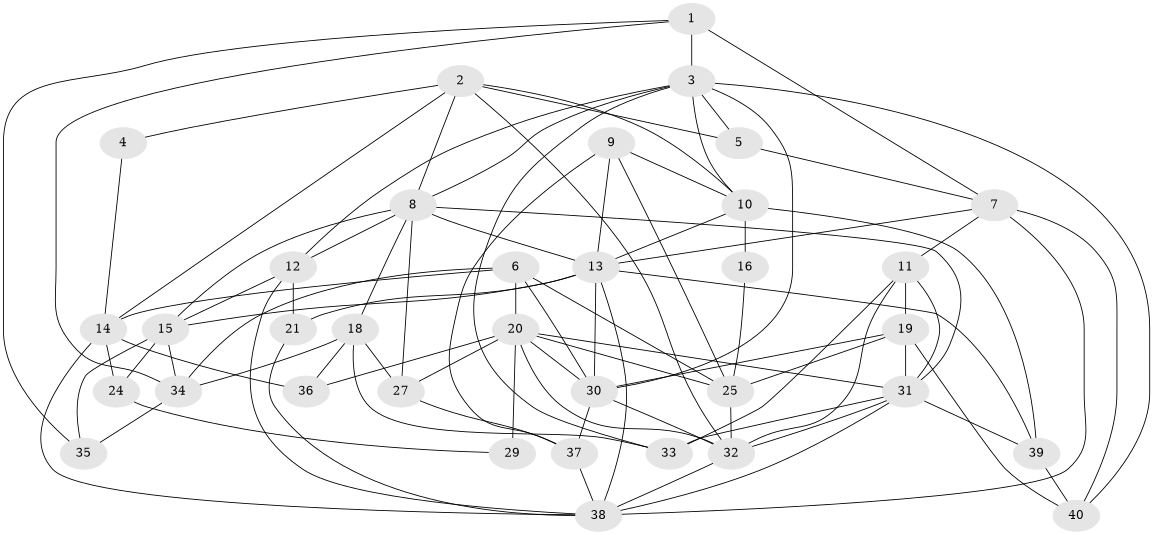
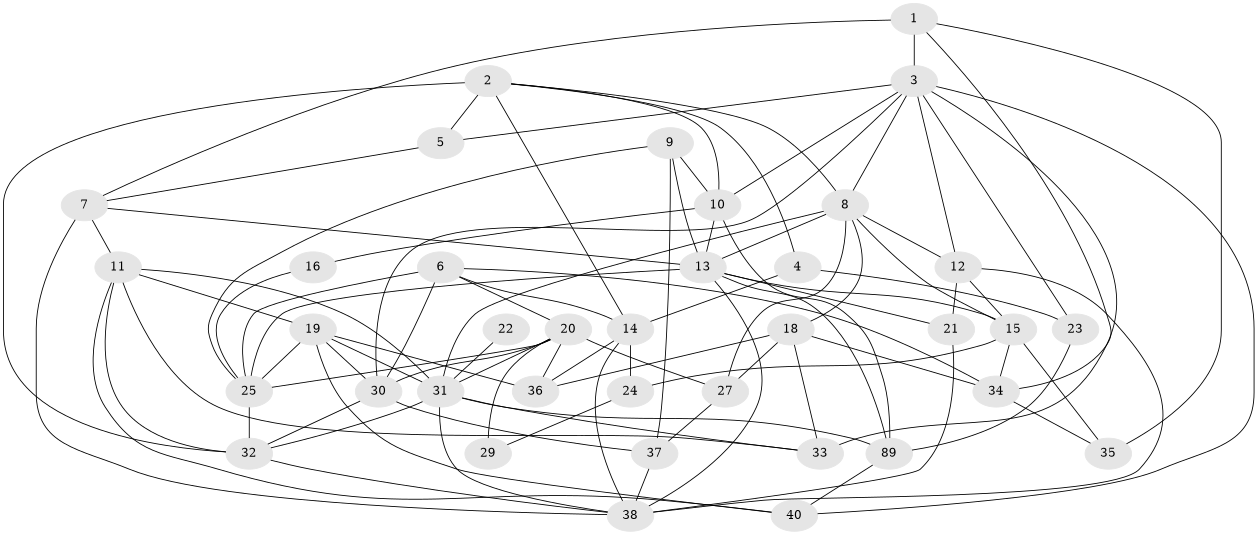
none -> (506, 329)
(595, 329) -> (444, 286)
none -> (1076, 329)
(1117, 331) -> (363, 497)
none -> (420, 359)
(599, 425) -> none
(1037, 454) -> (889, 454)
